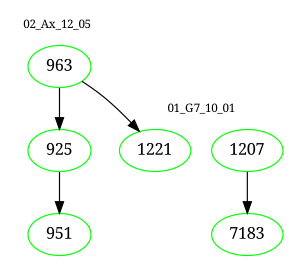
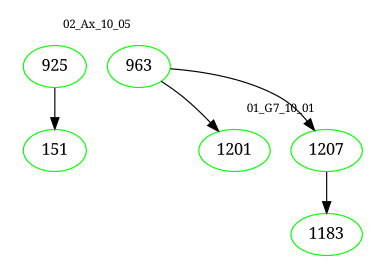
(57, 25) -> (97, 25)
(60, 103) -> (244, 82)
(155, 150) -> (235, 150)
(60, 235) -> (55, 150)
(247, 235) -> (327, 235)
